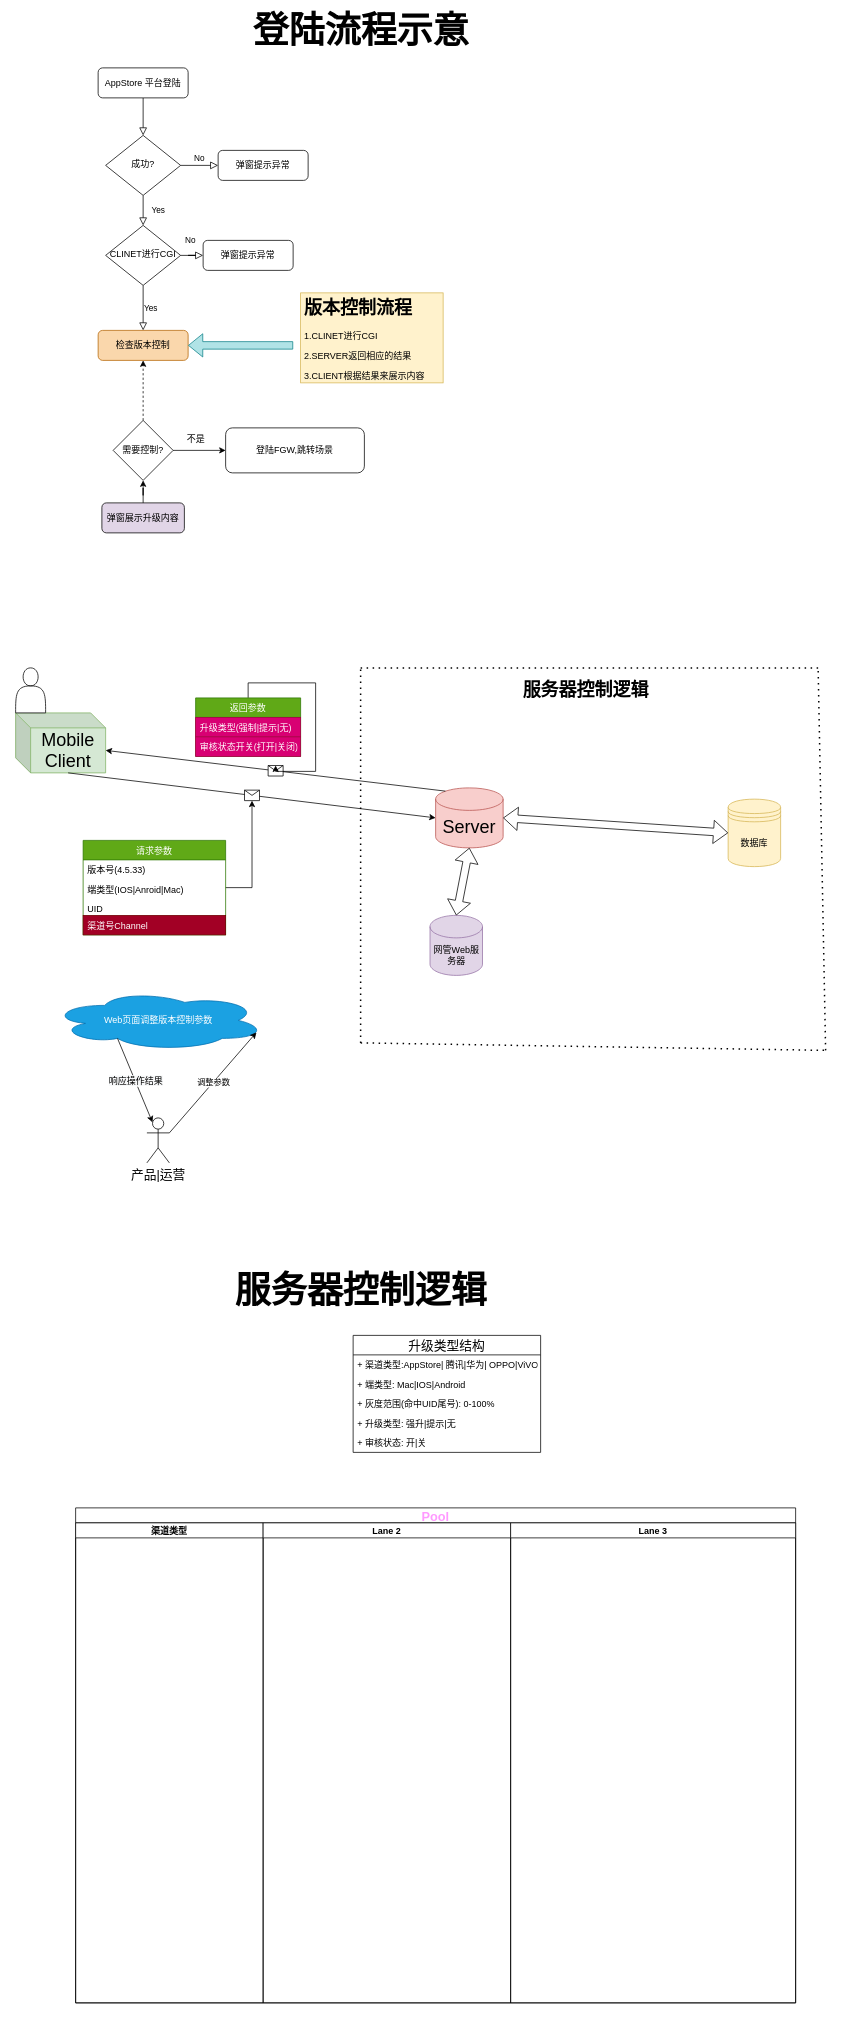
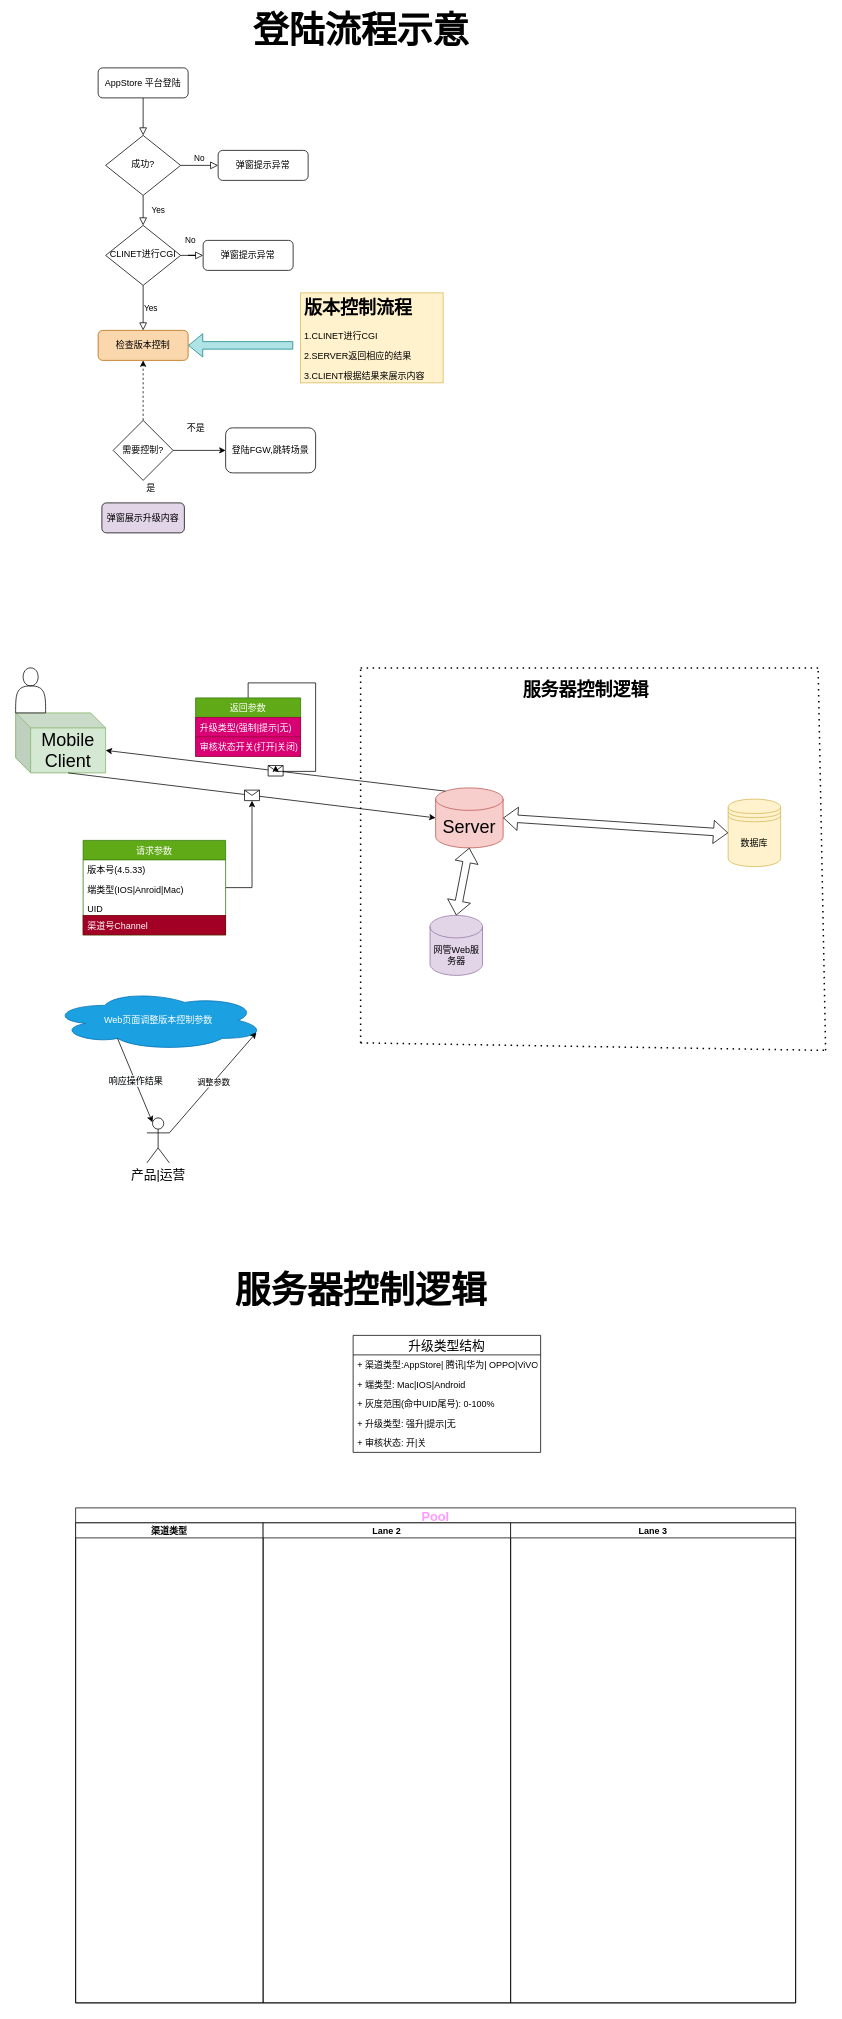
(195, 439) -> (195, 428)
(295, 450) -> (270, 450)
none -> (150, 488)
(143, 492) -> none
